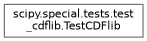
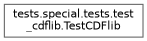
(74, 21) -> (74, 21)
